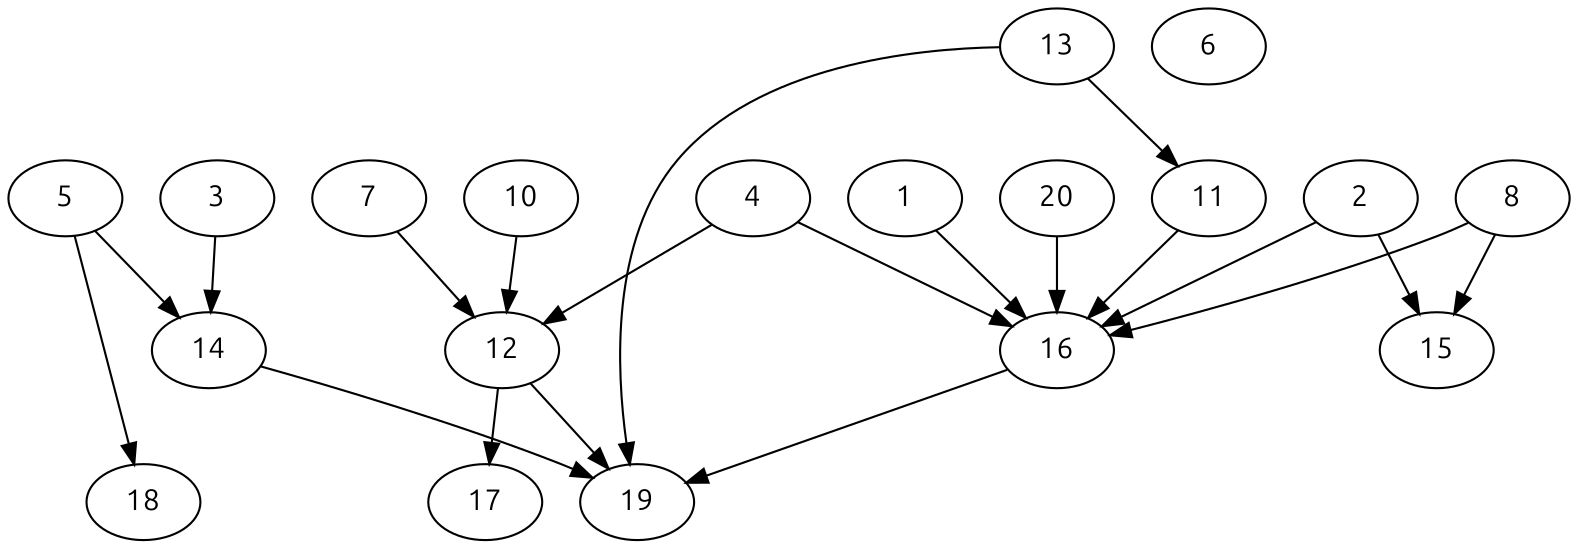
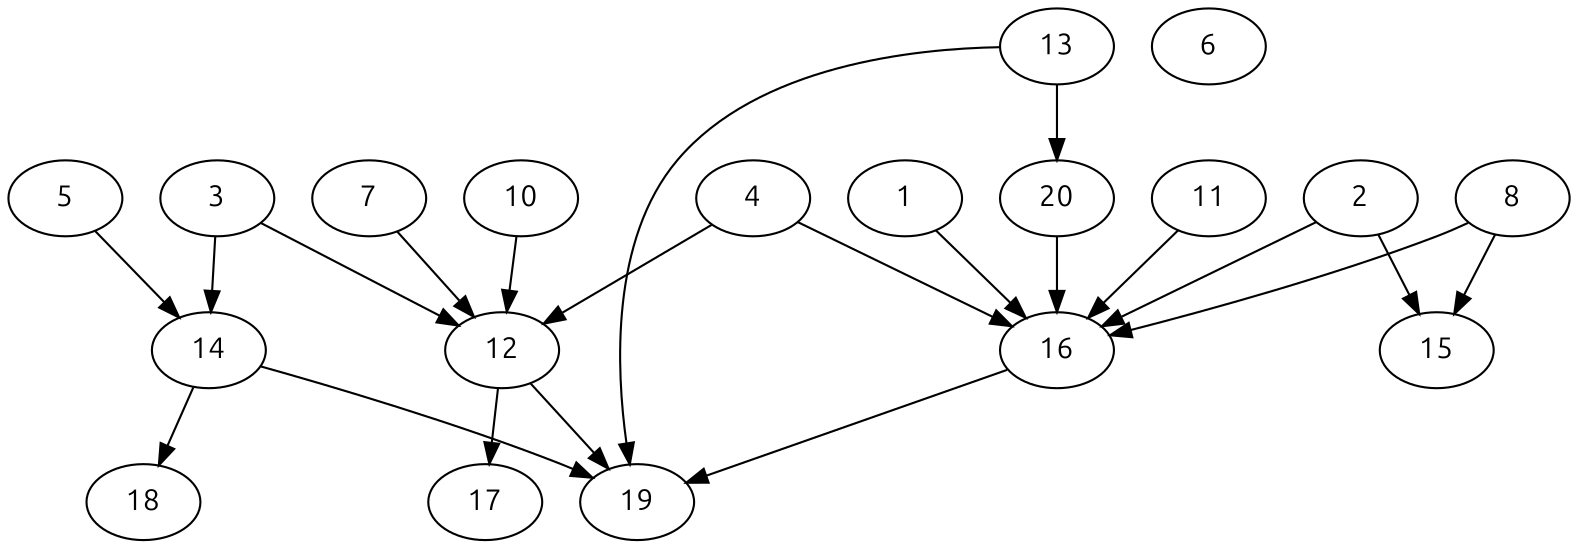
(1125, 115) -> (1057, 112)
none -> (351, 270)
(102, 340) -> (180, 417)
